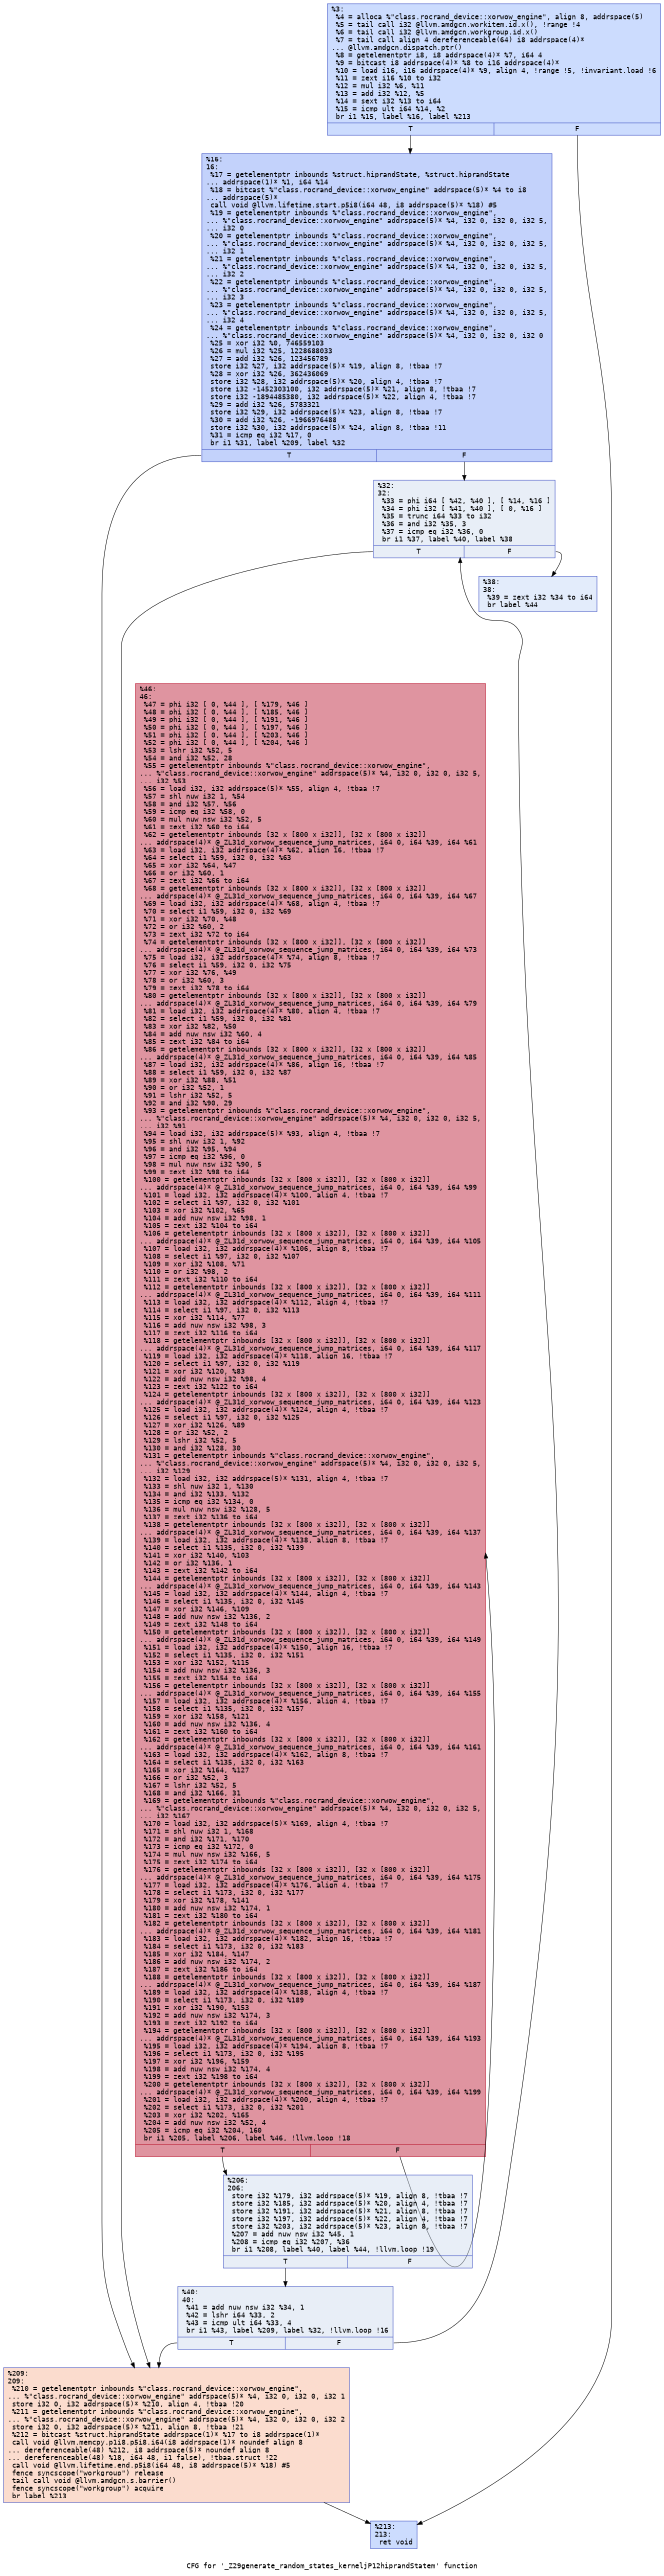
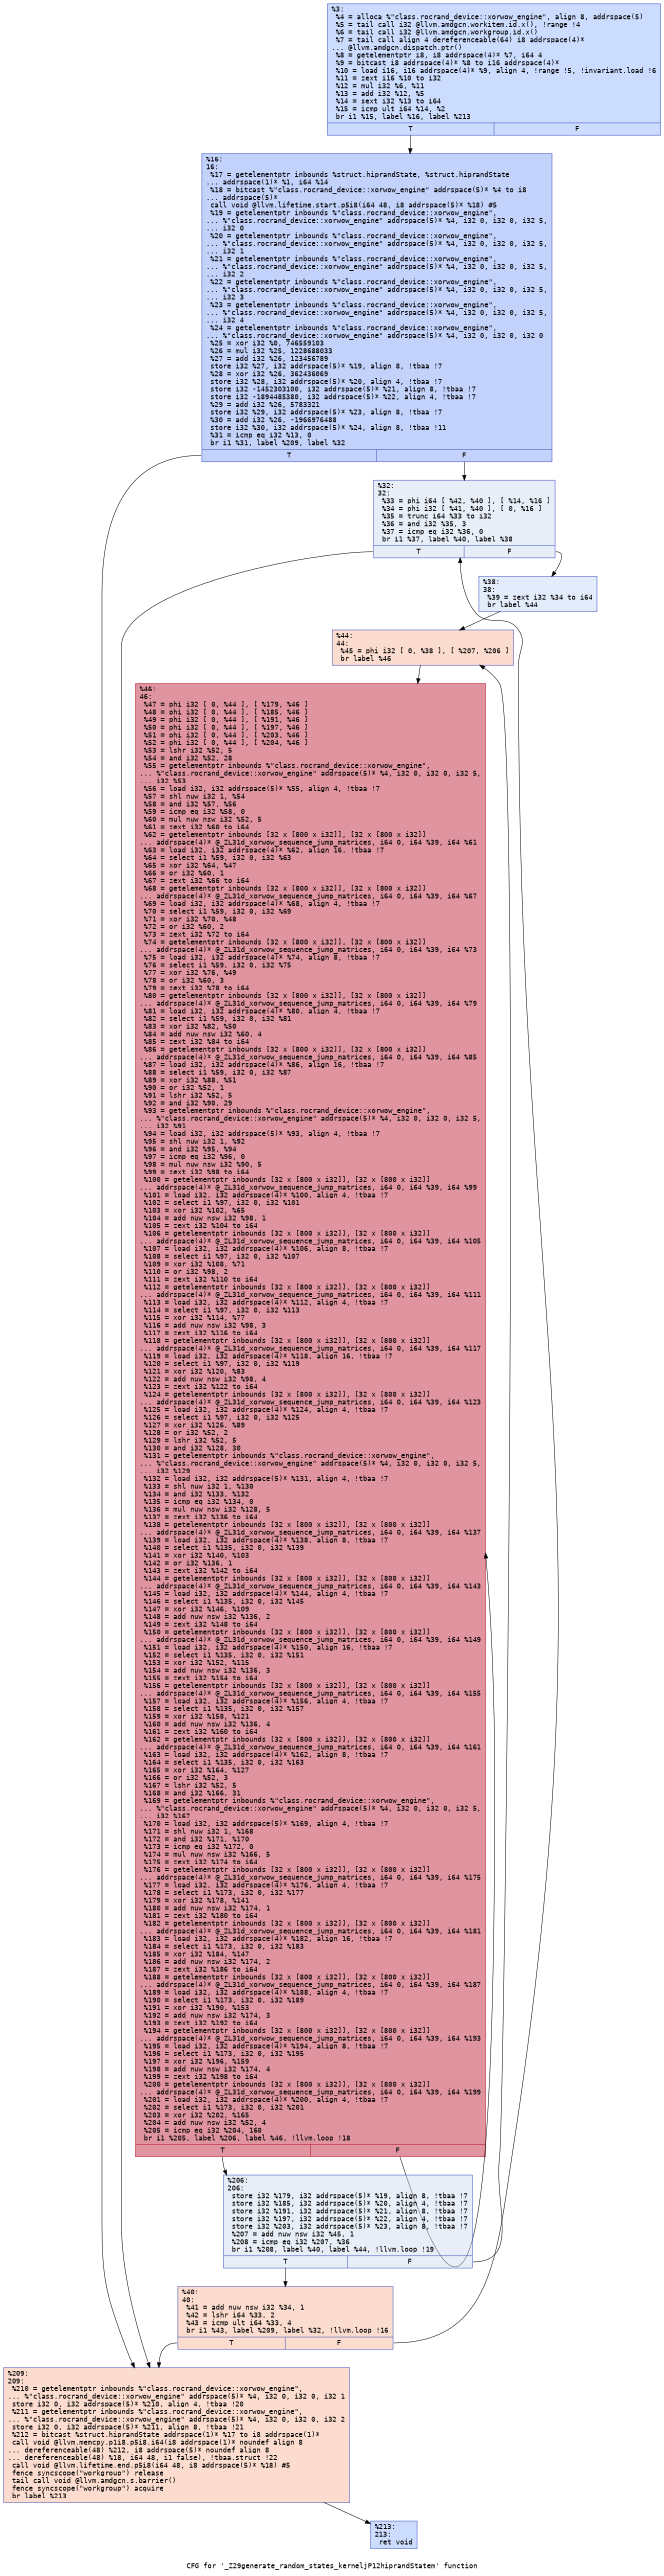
(259, 435) -> (259, 435)
none -> (423, 648)
(612, 1372) -> none
(285, 2318) -> (285, 2318)
